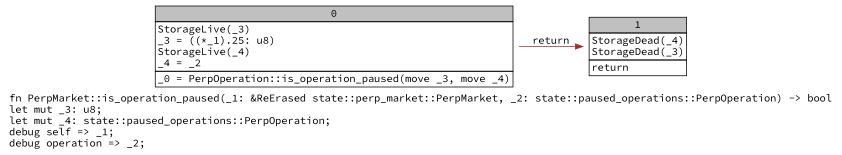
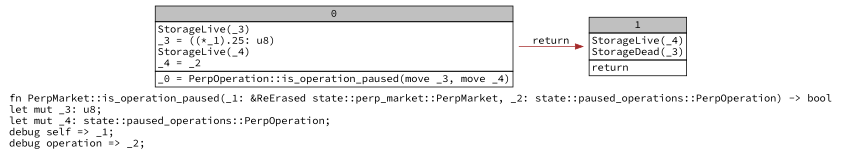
(638, 40) -> (638, 40)
